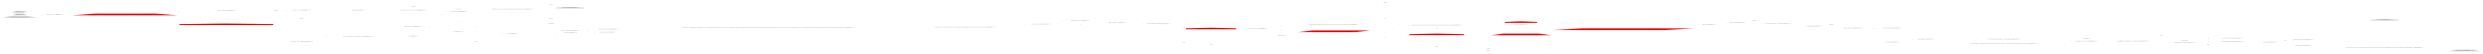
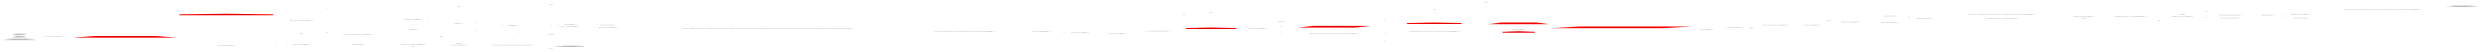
(2385, 20) -> none
